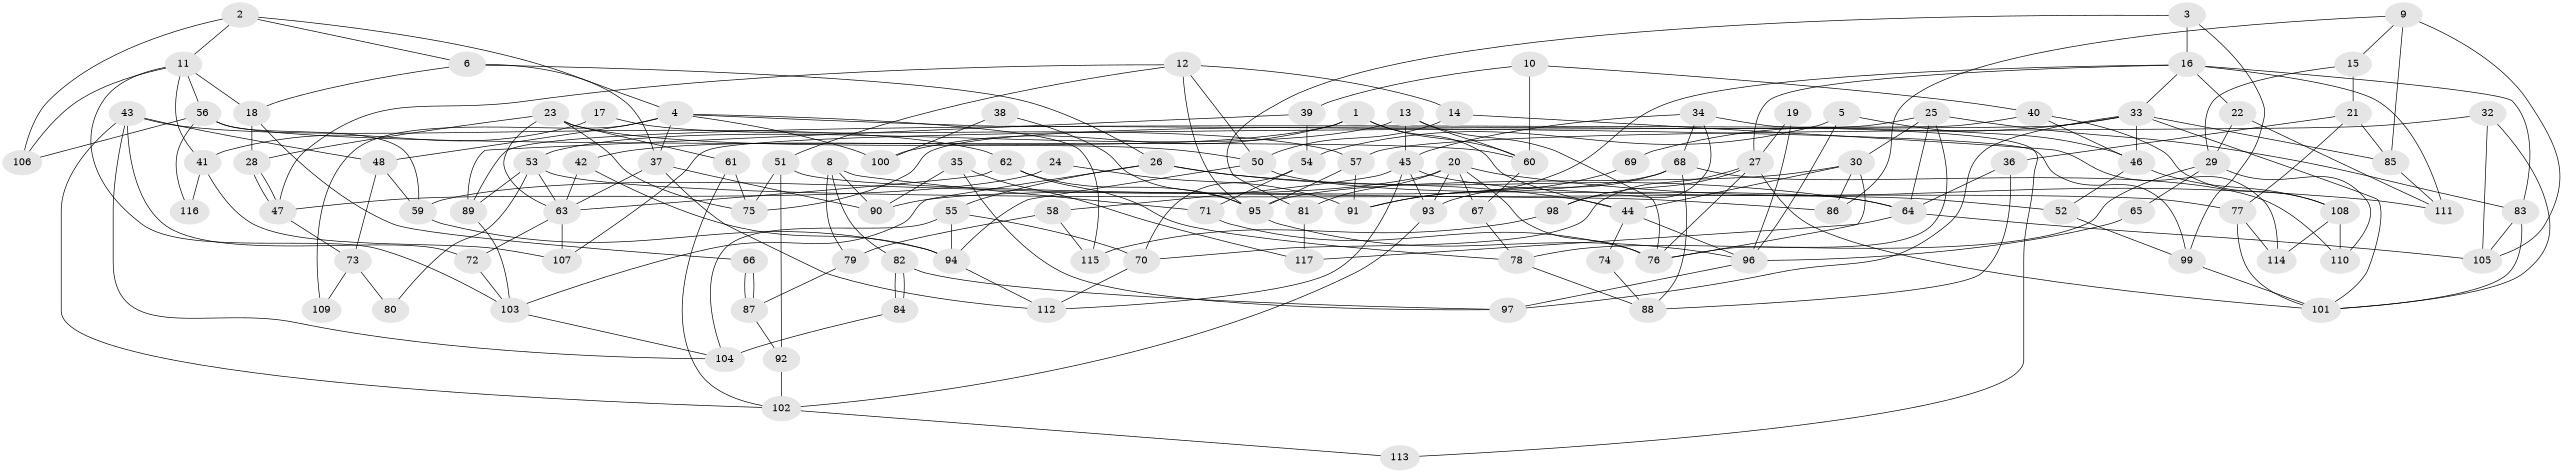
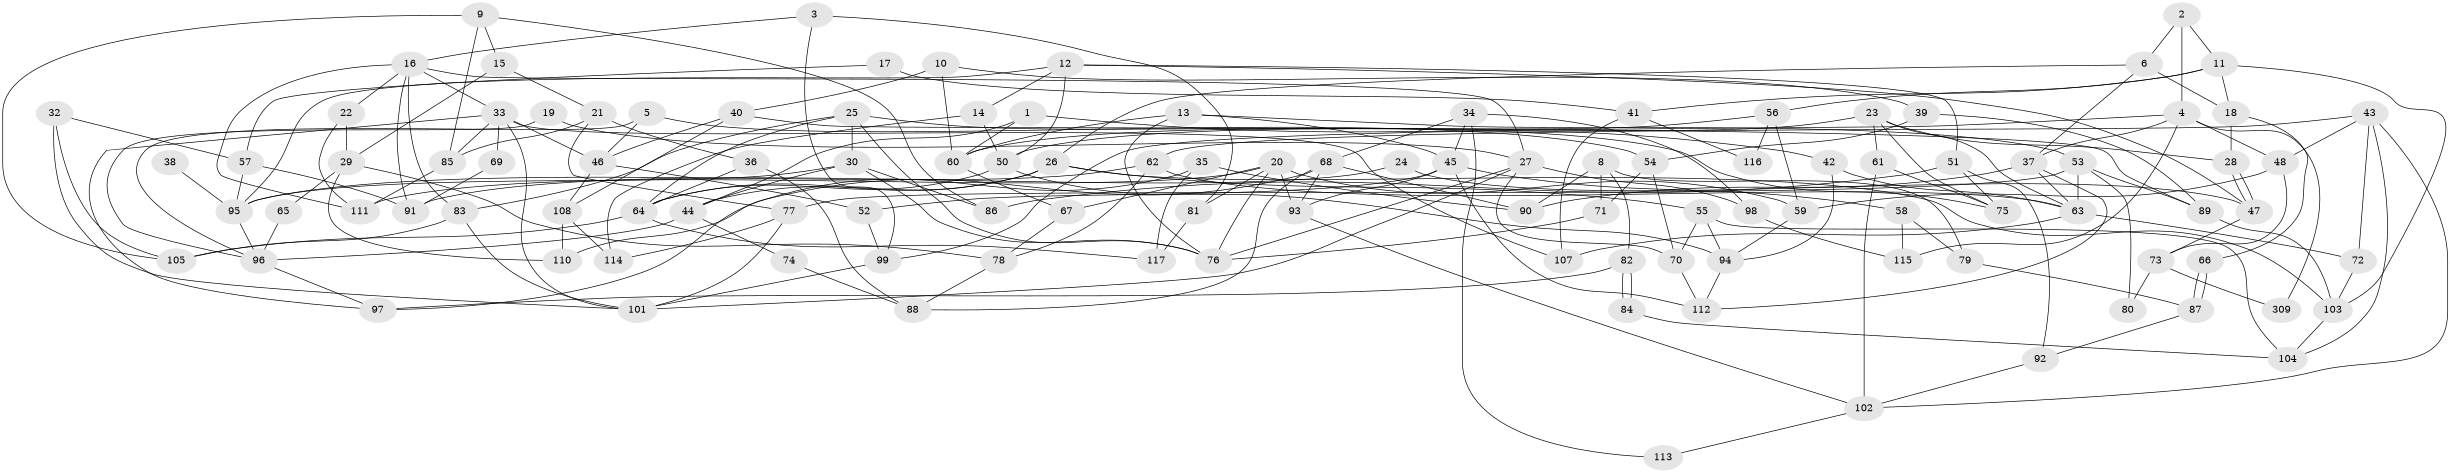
(22, 163) -> none
(881, 163) -> none
(322, 310) -> (2282, 310)
